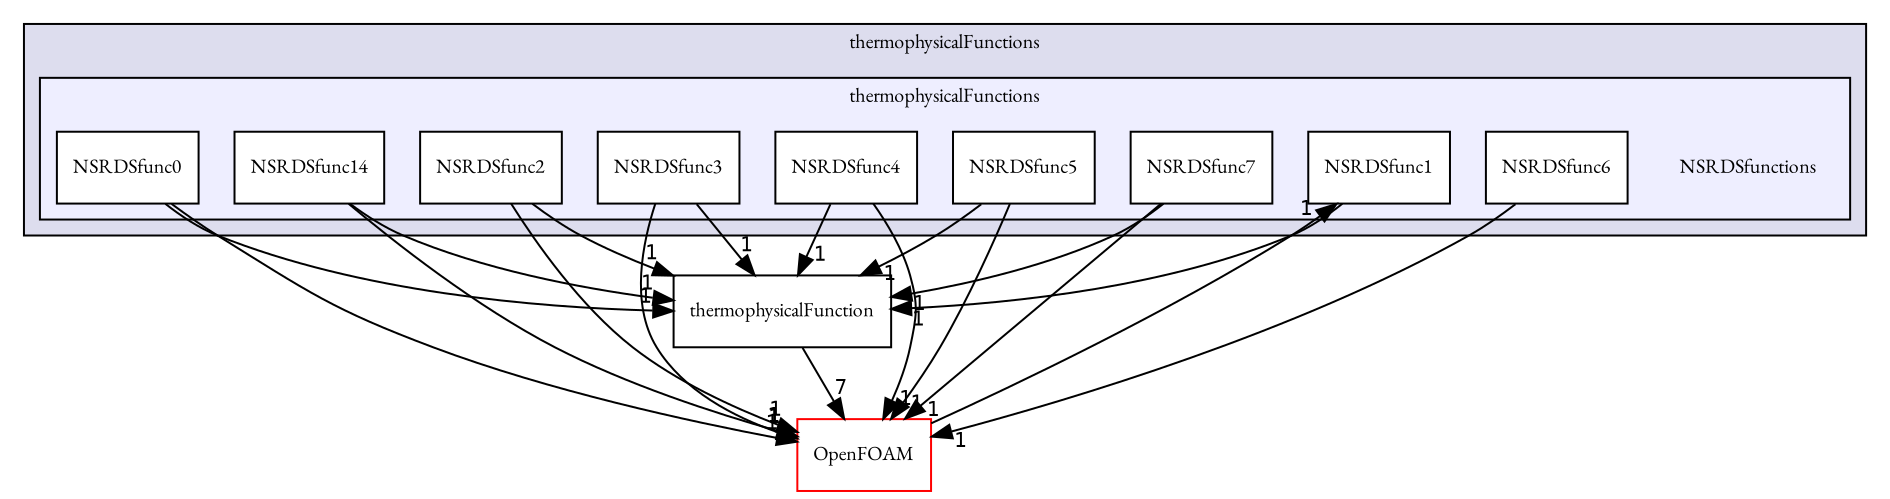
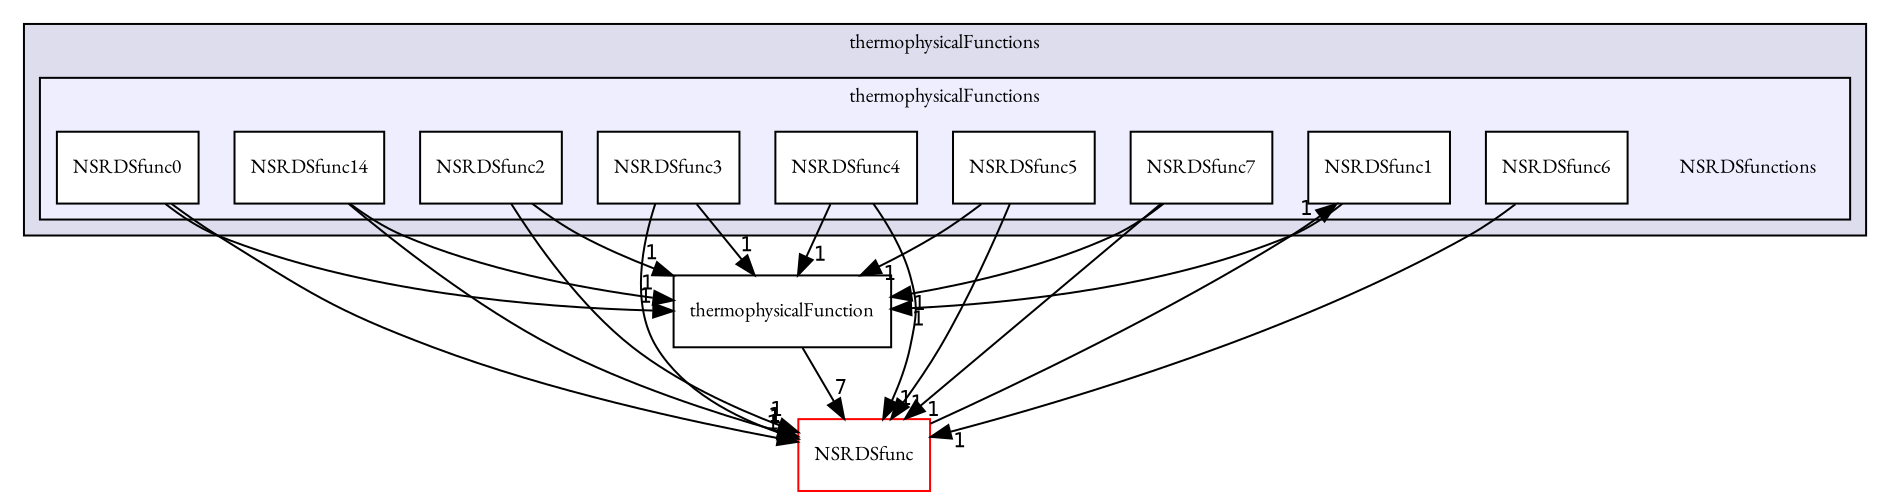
(864, 455) -> (864, 455)
